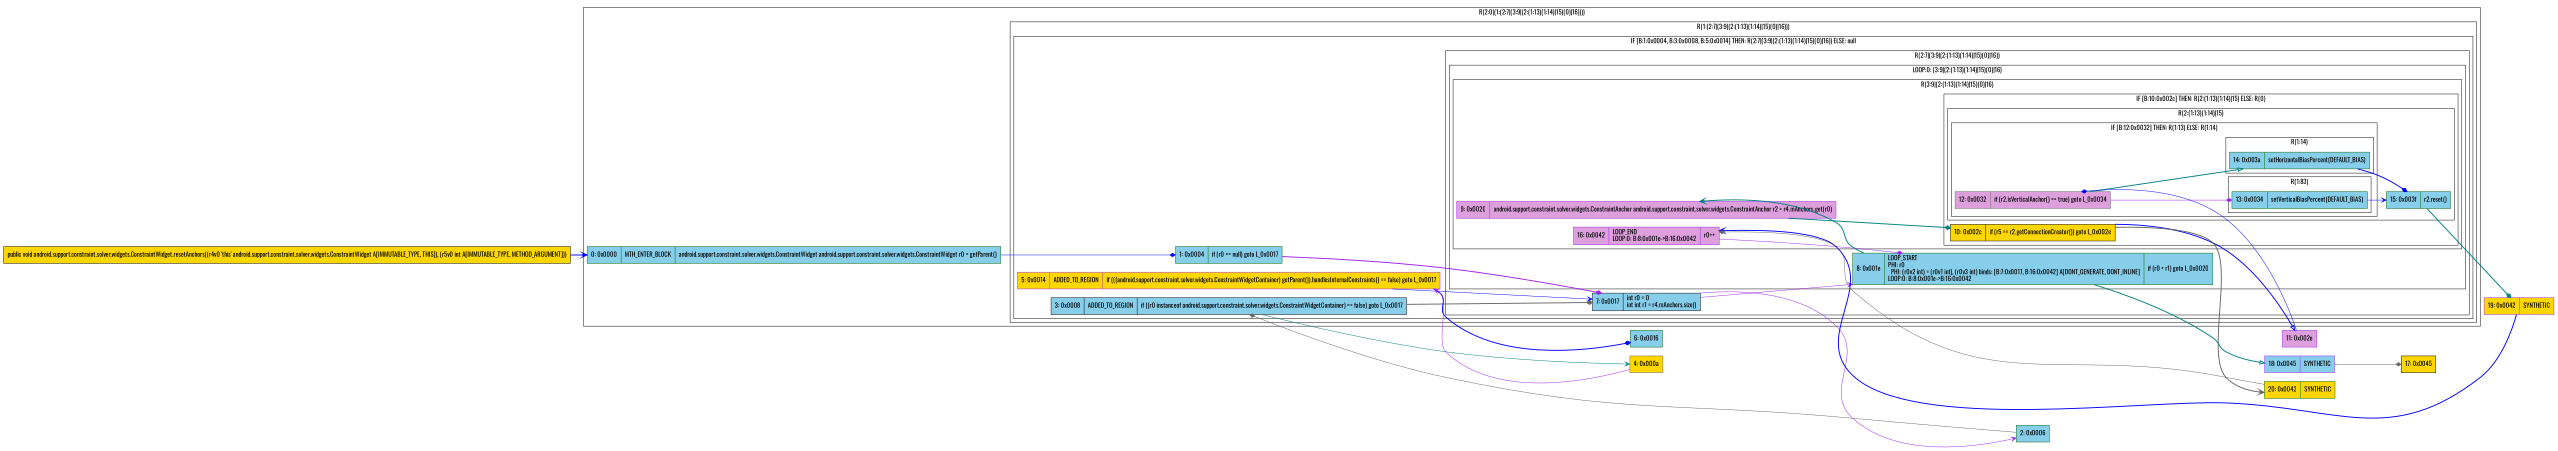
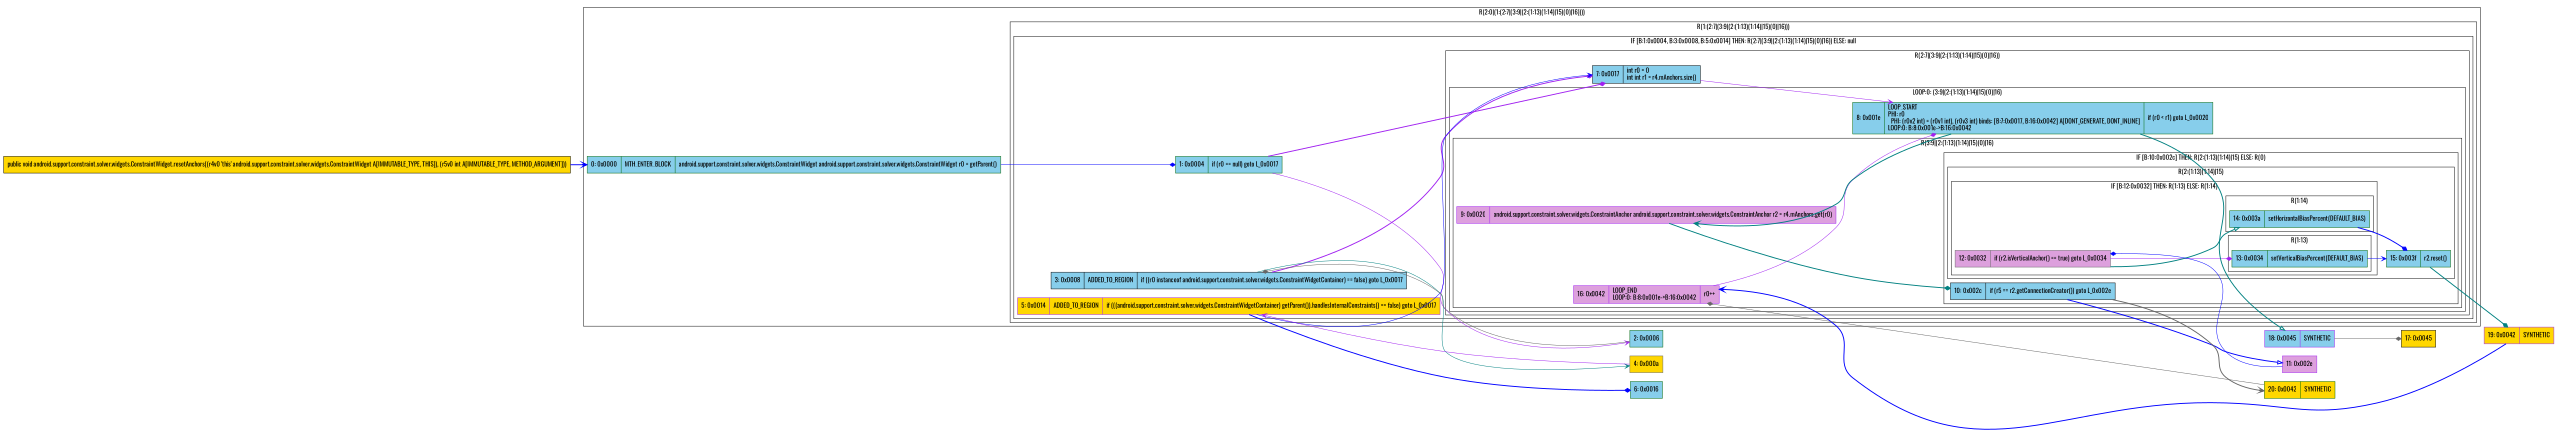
(2300, 182) -> (2300, 241)
(2033, 233) -> (2033, 291)
(1497, 303) -> (1435, 184)
(1842, 383) -> (1438, 265)
